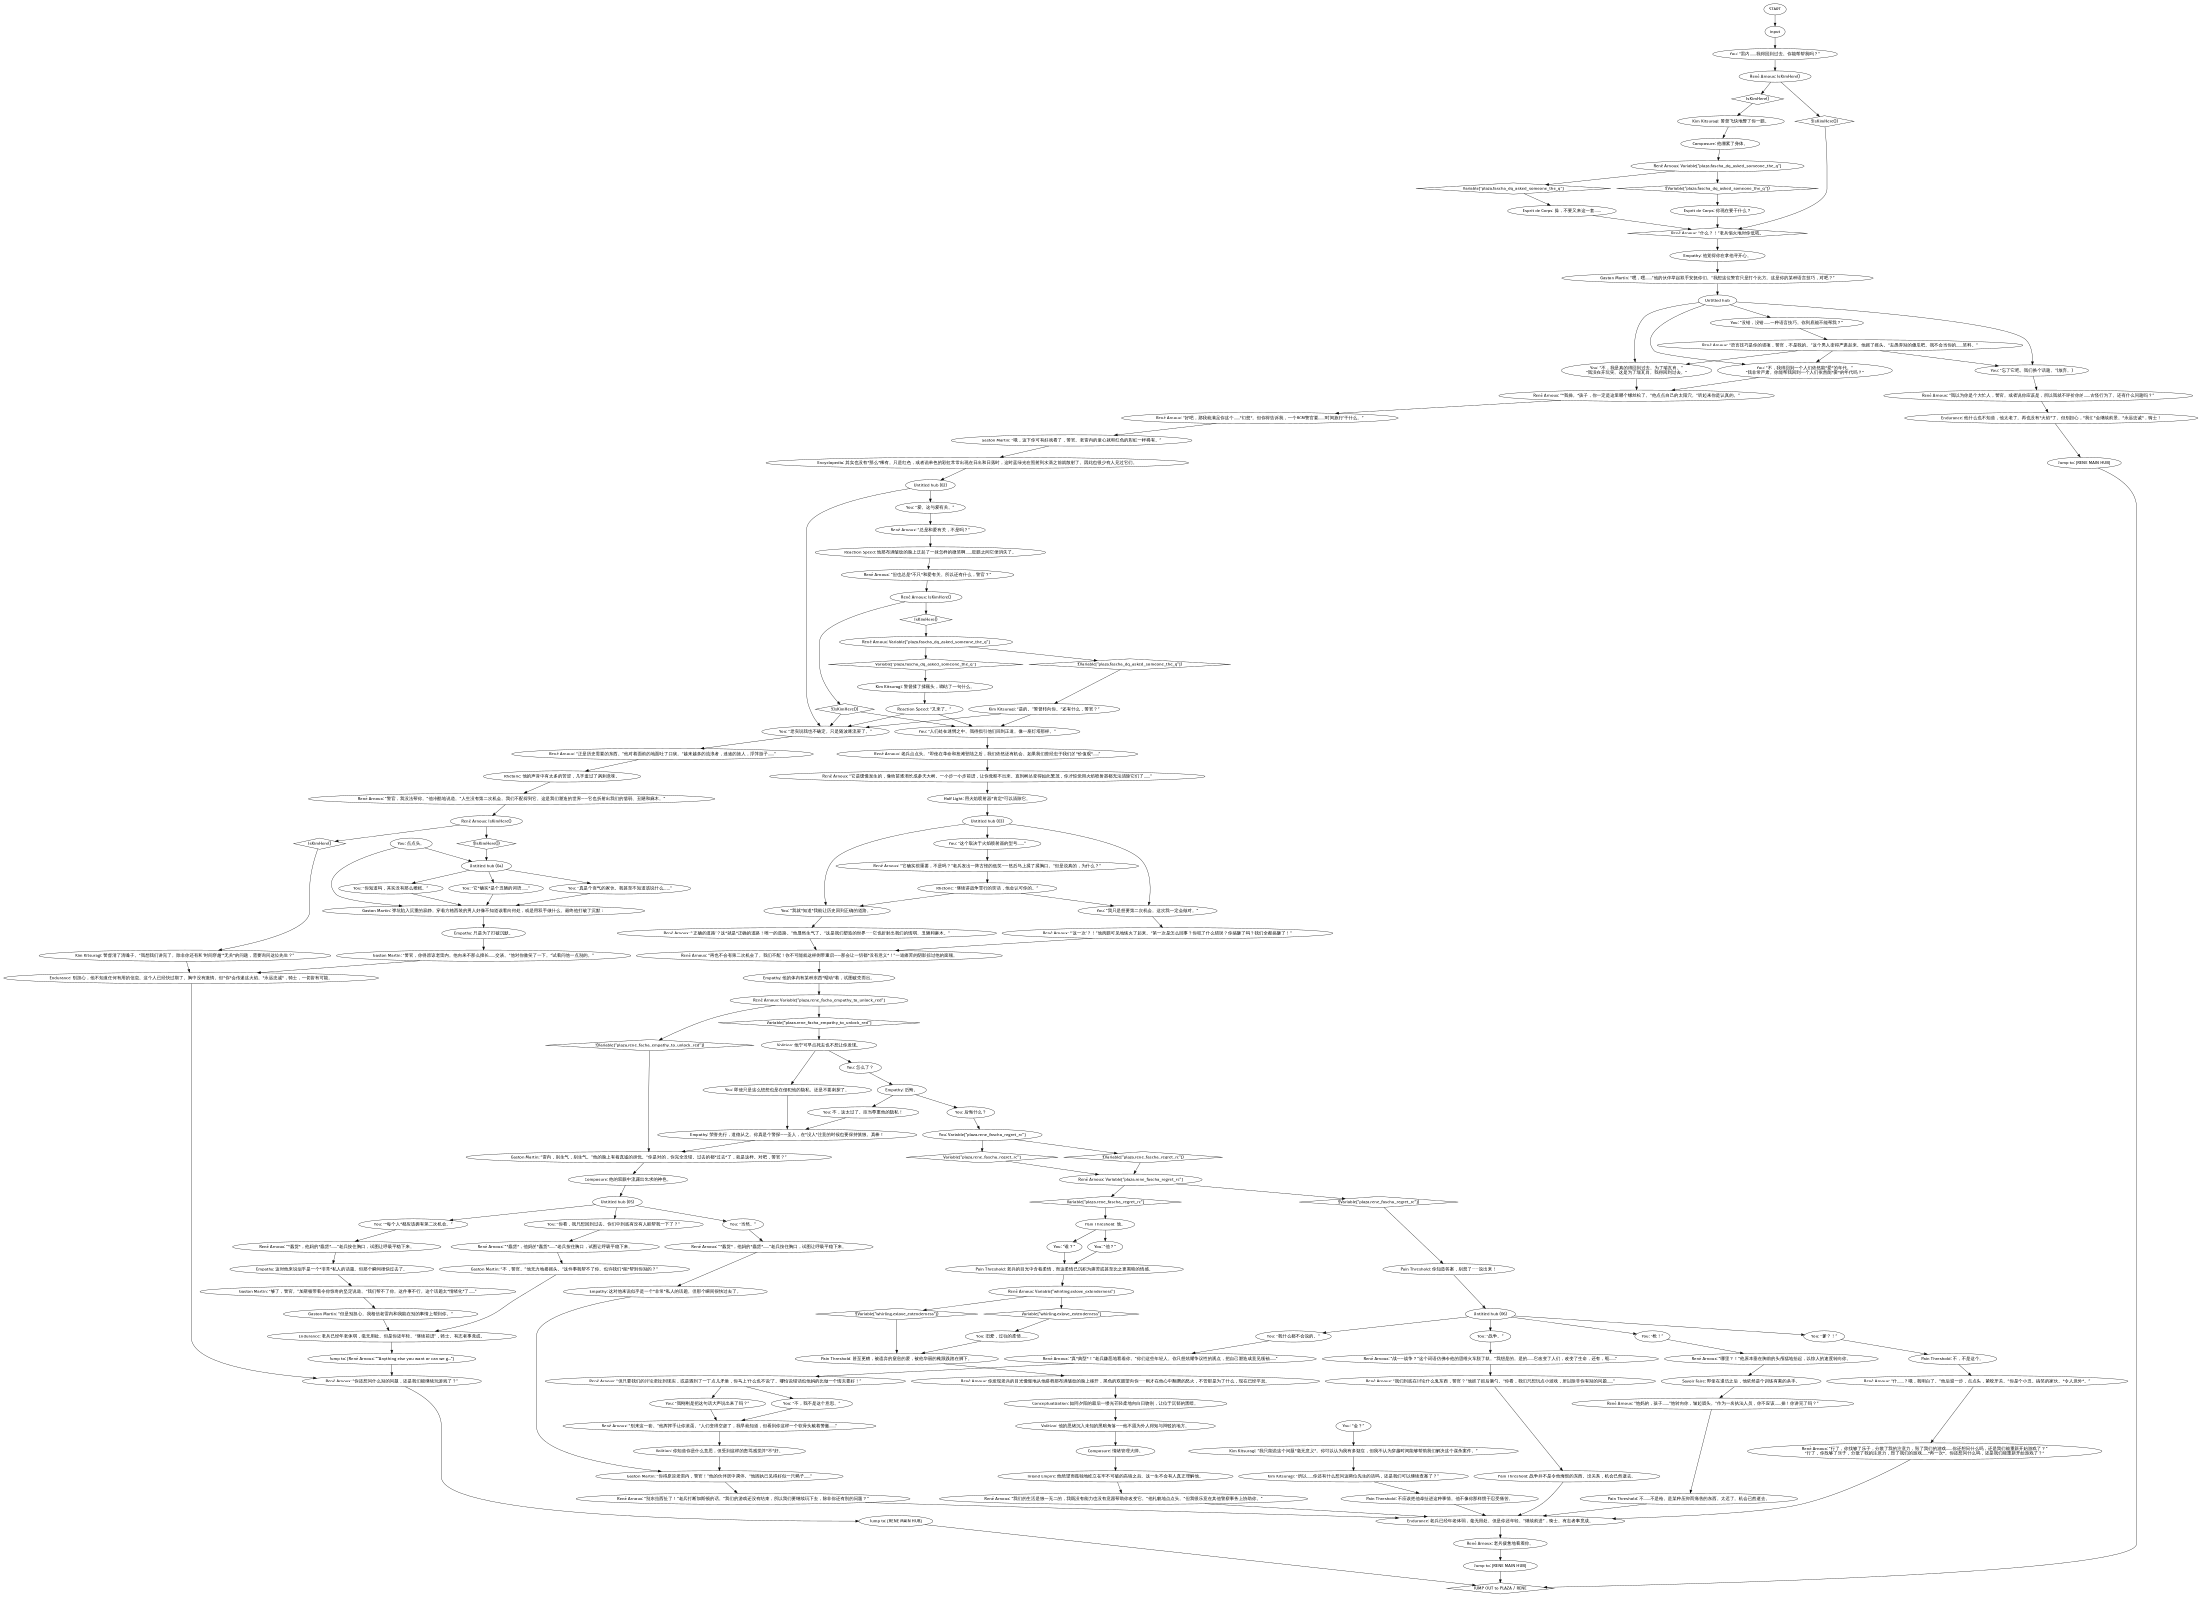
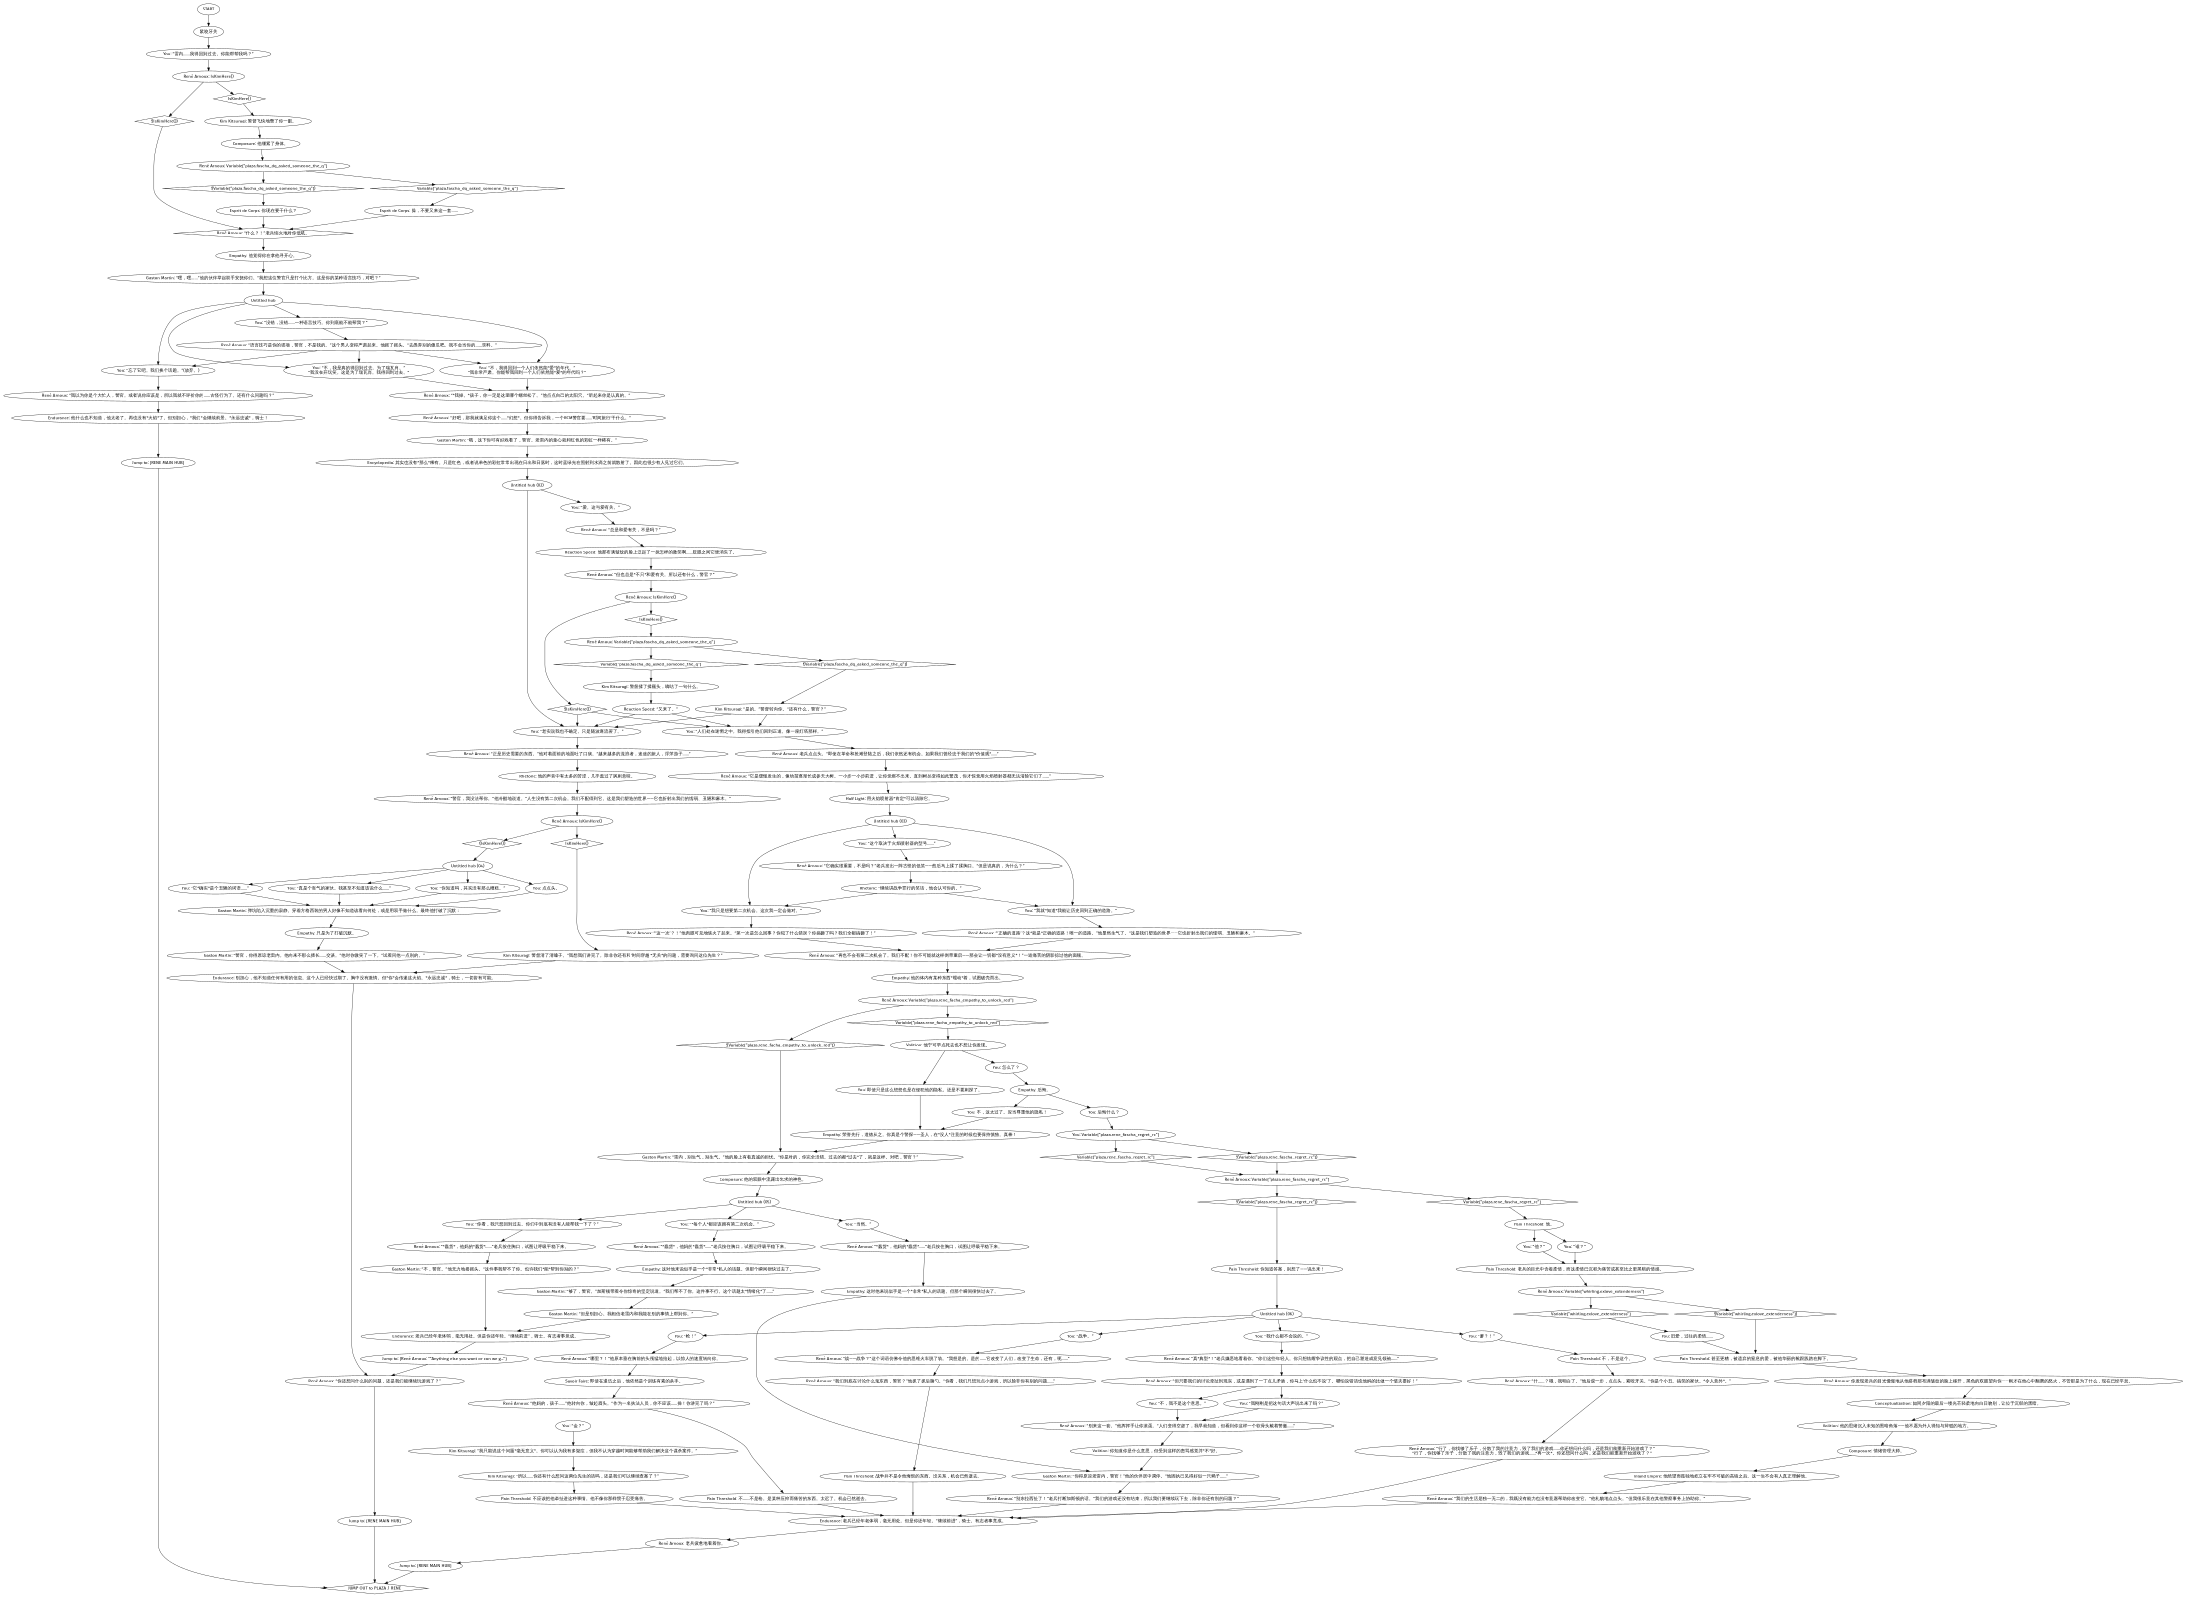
(1775, 32) -> (209, 32)
(447, 854) -> (506, 877)
